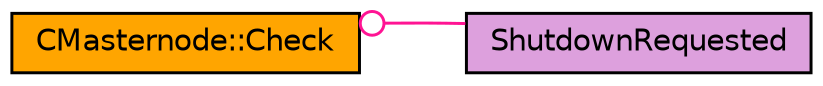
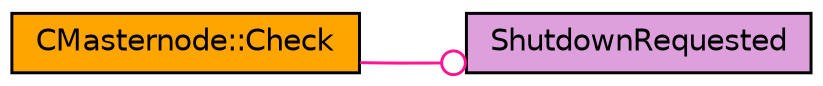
(425, 23) -> (401, 63)
